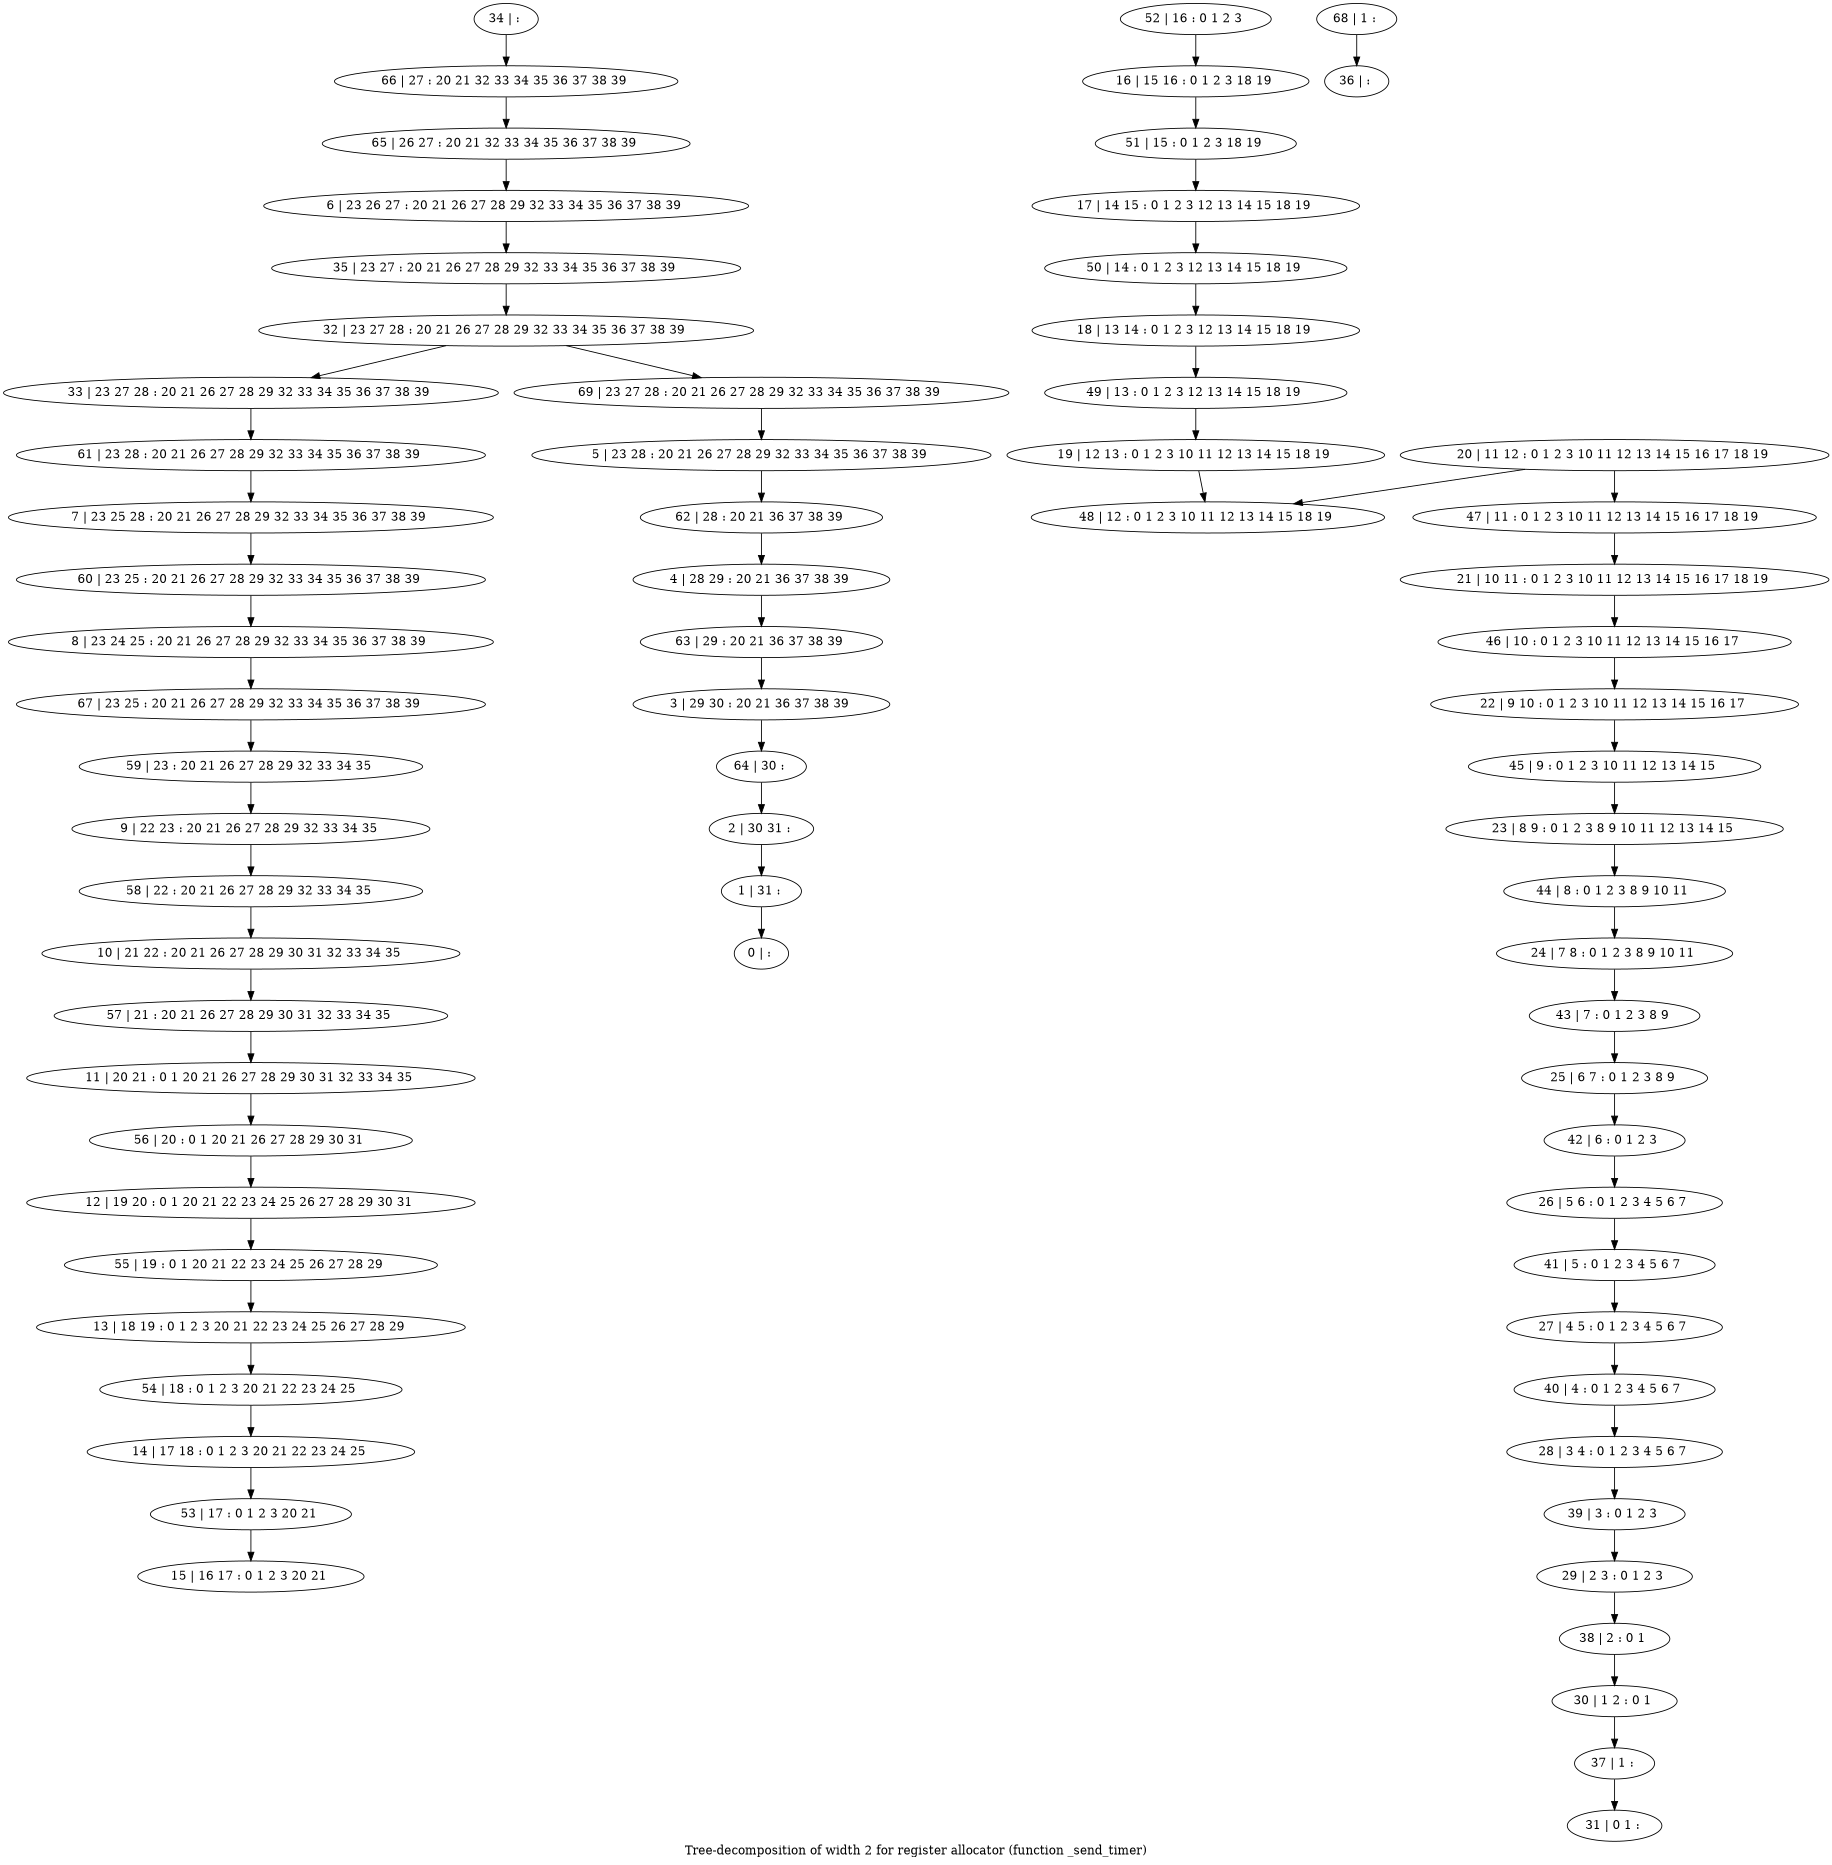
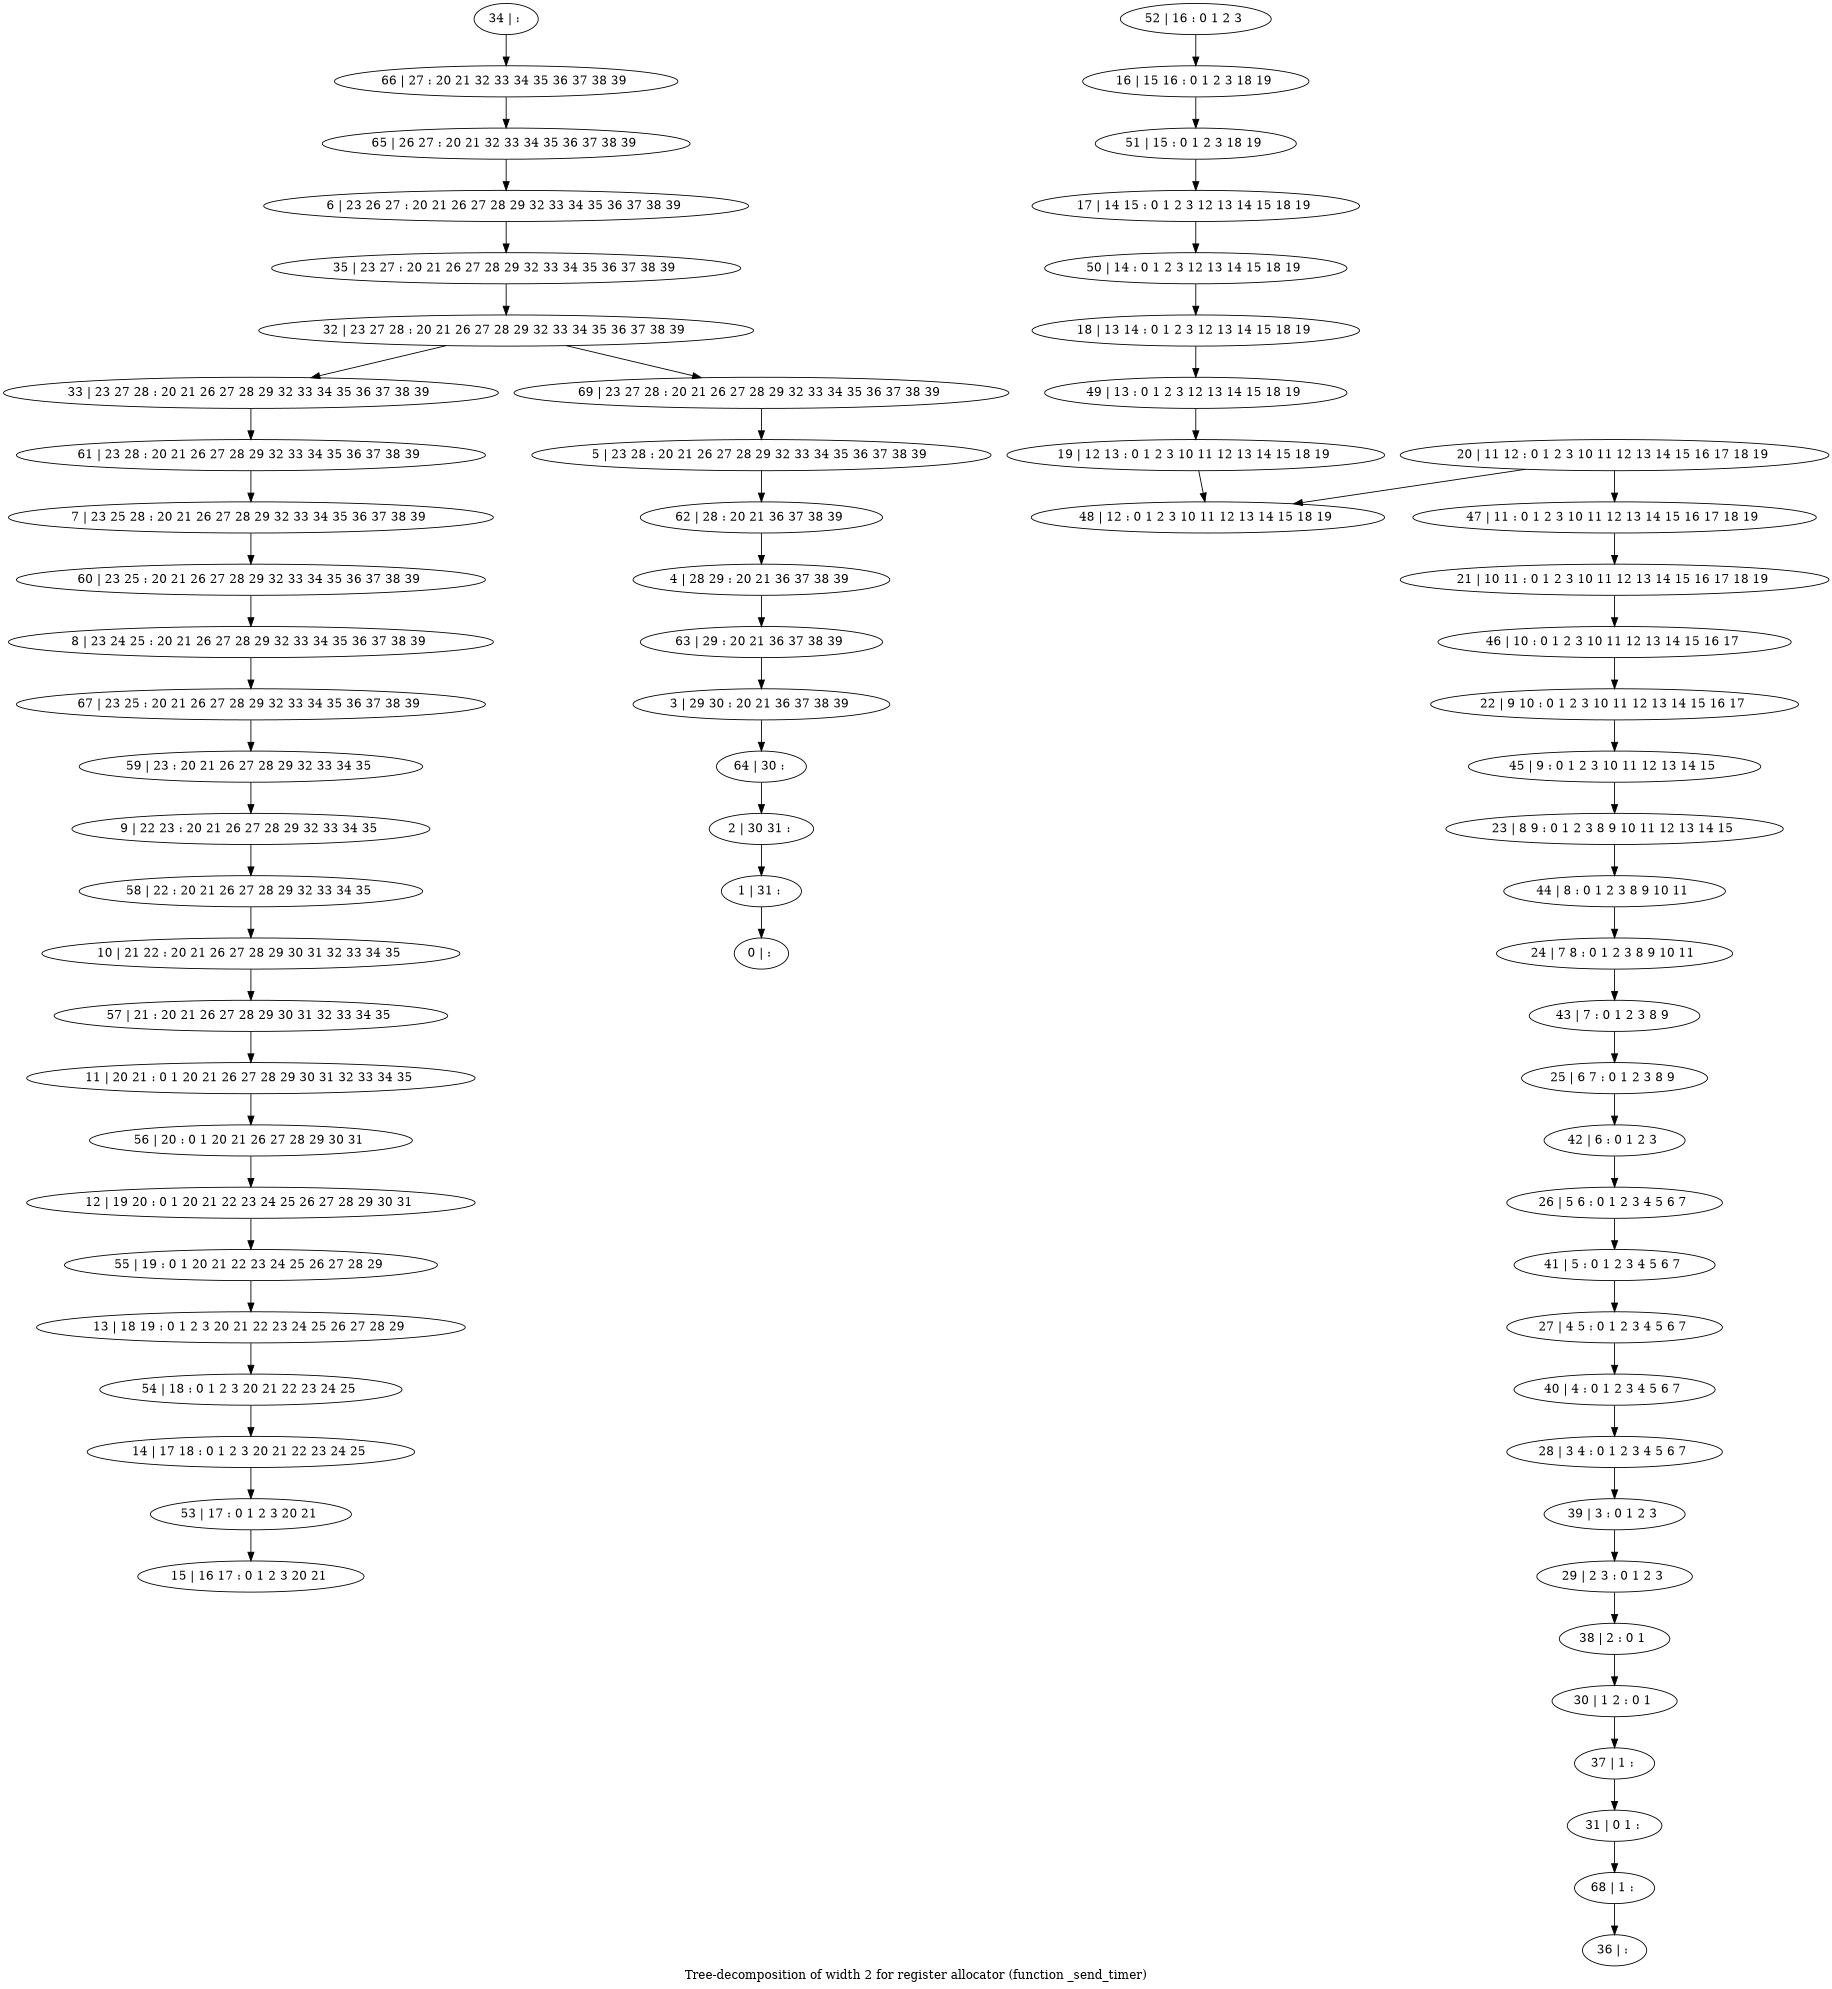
none -> (1615, 1853)
